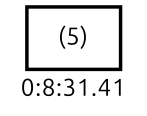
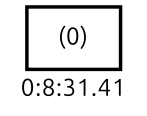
(74, 38) -> (74, 38)
